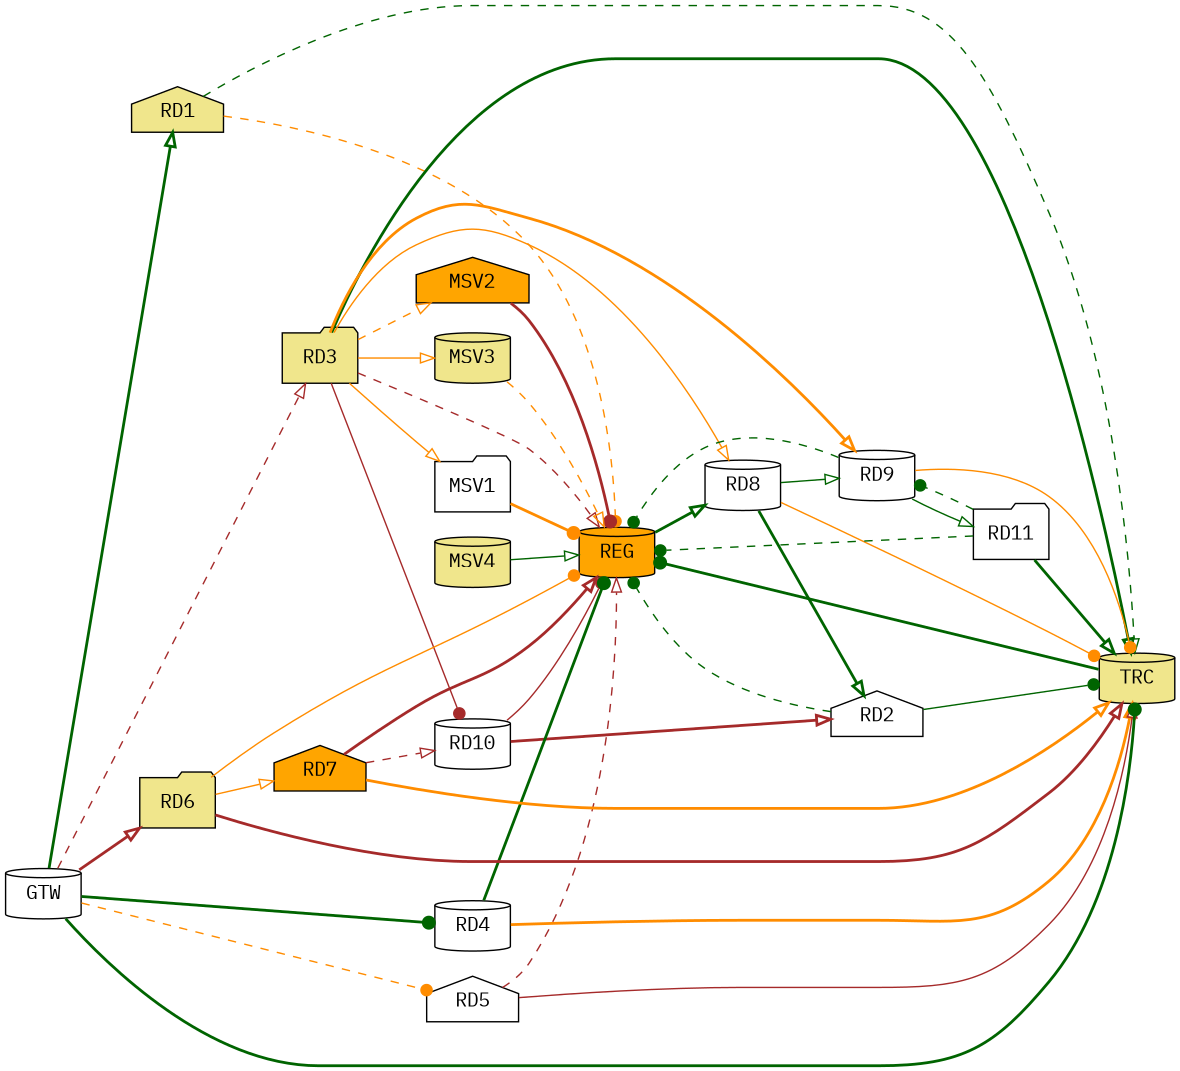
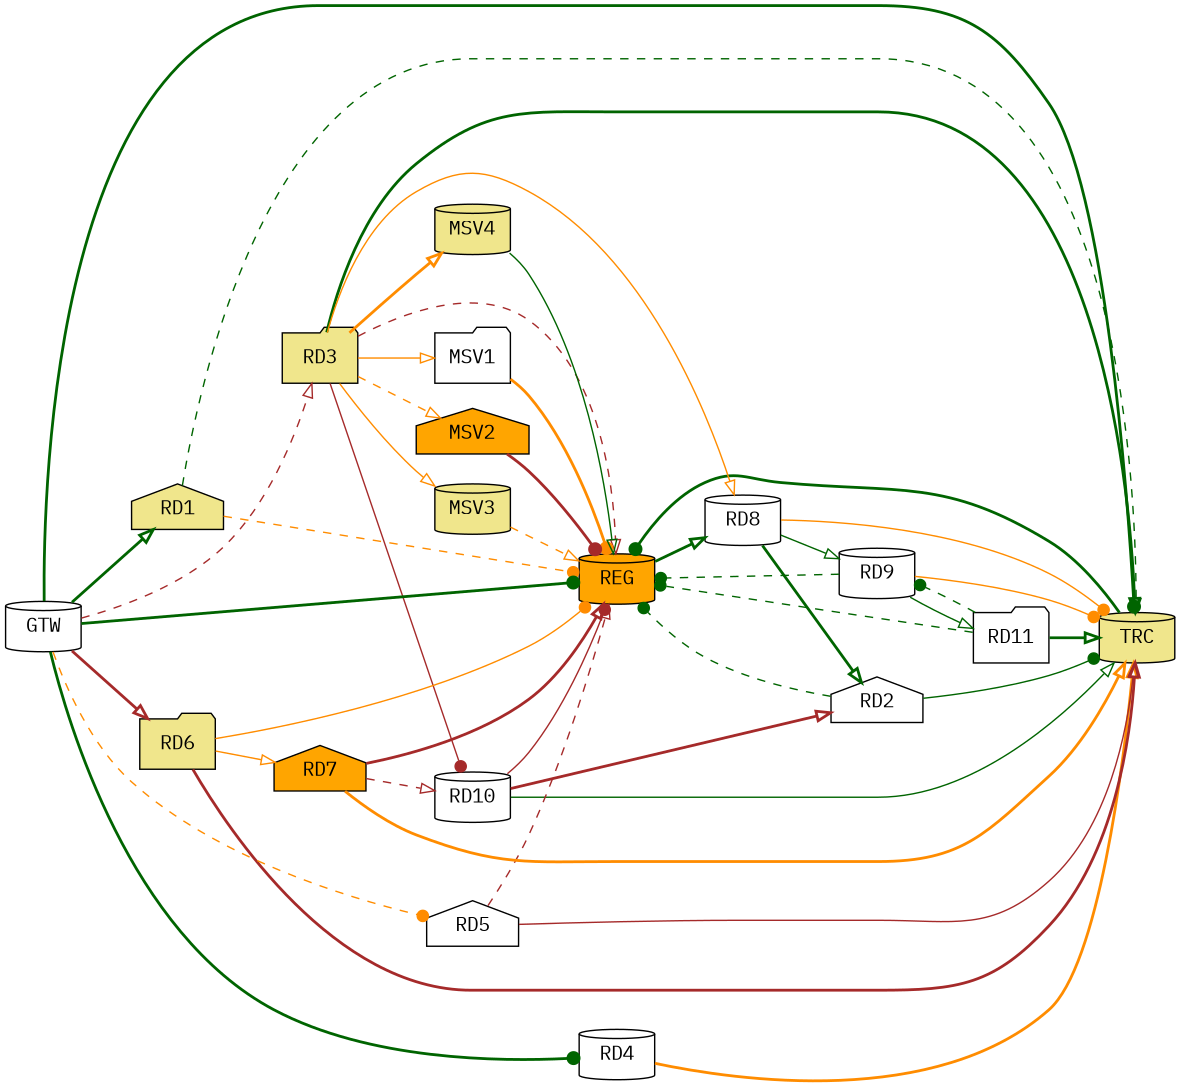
(589, 241) -> (390, 297)
(540, 752) -> (324, 603)
none -> (826, 797)
